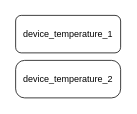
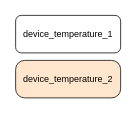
(68, 79) -> (68, 79)
